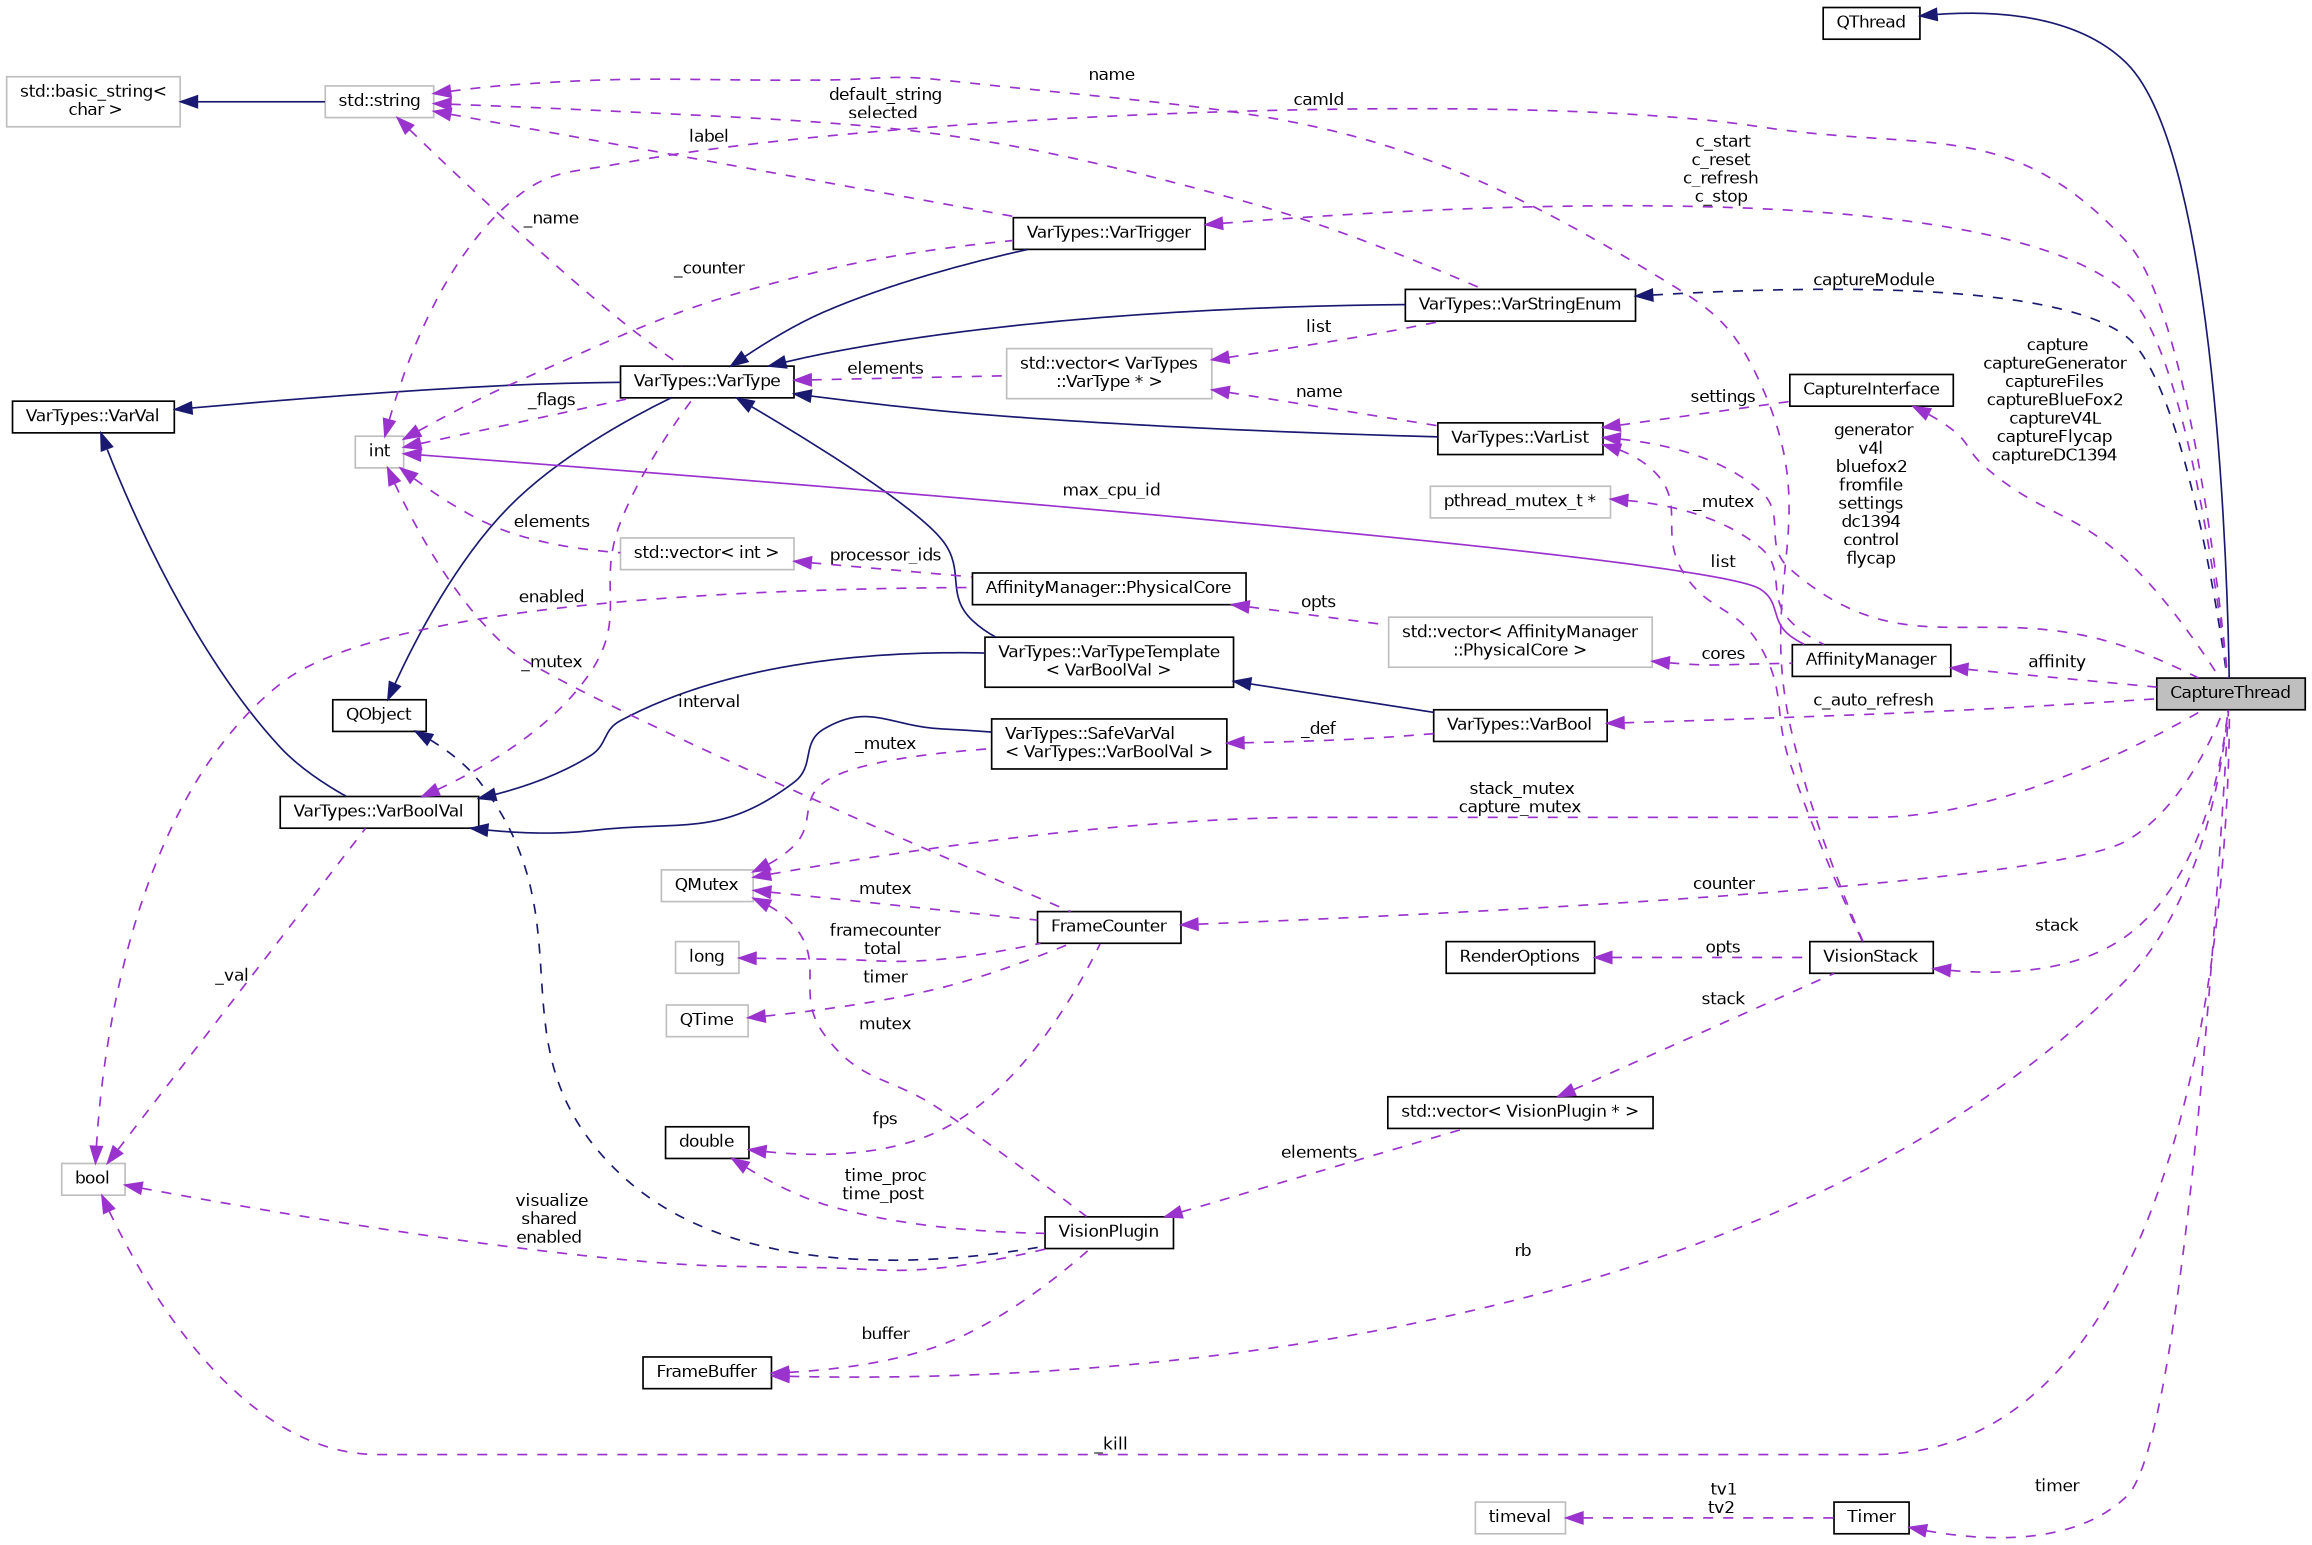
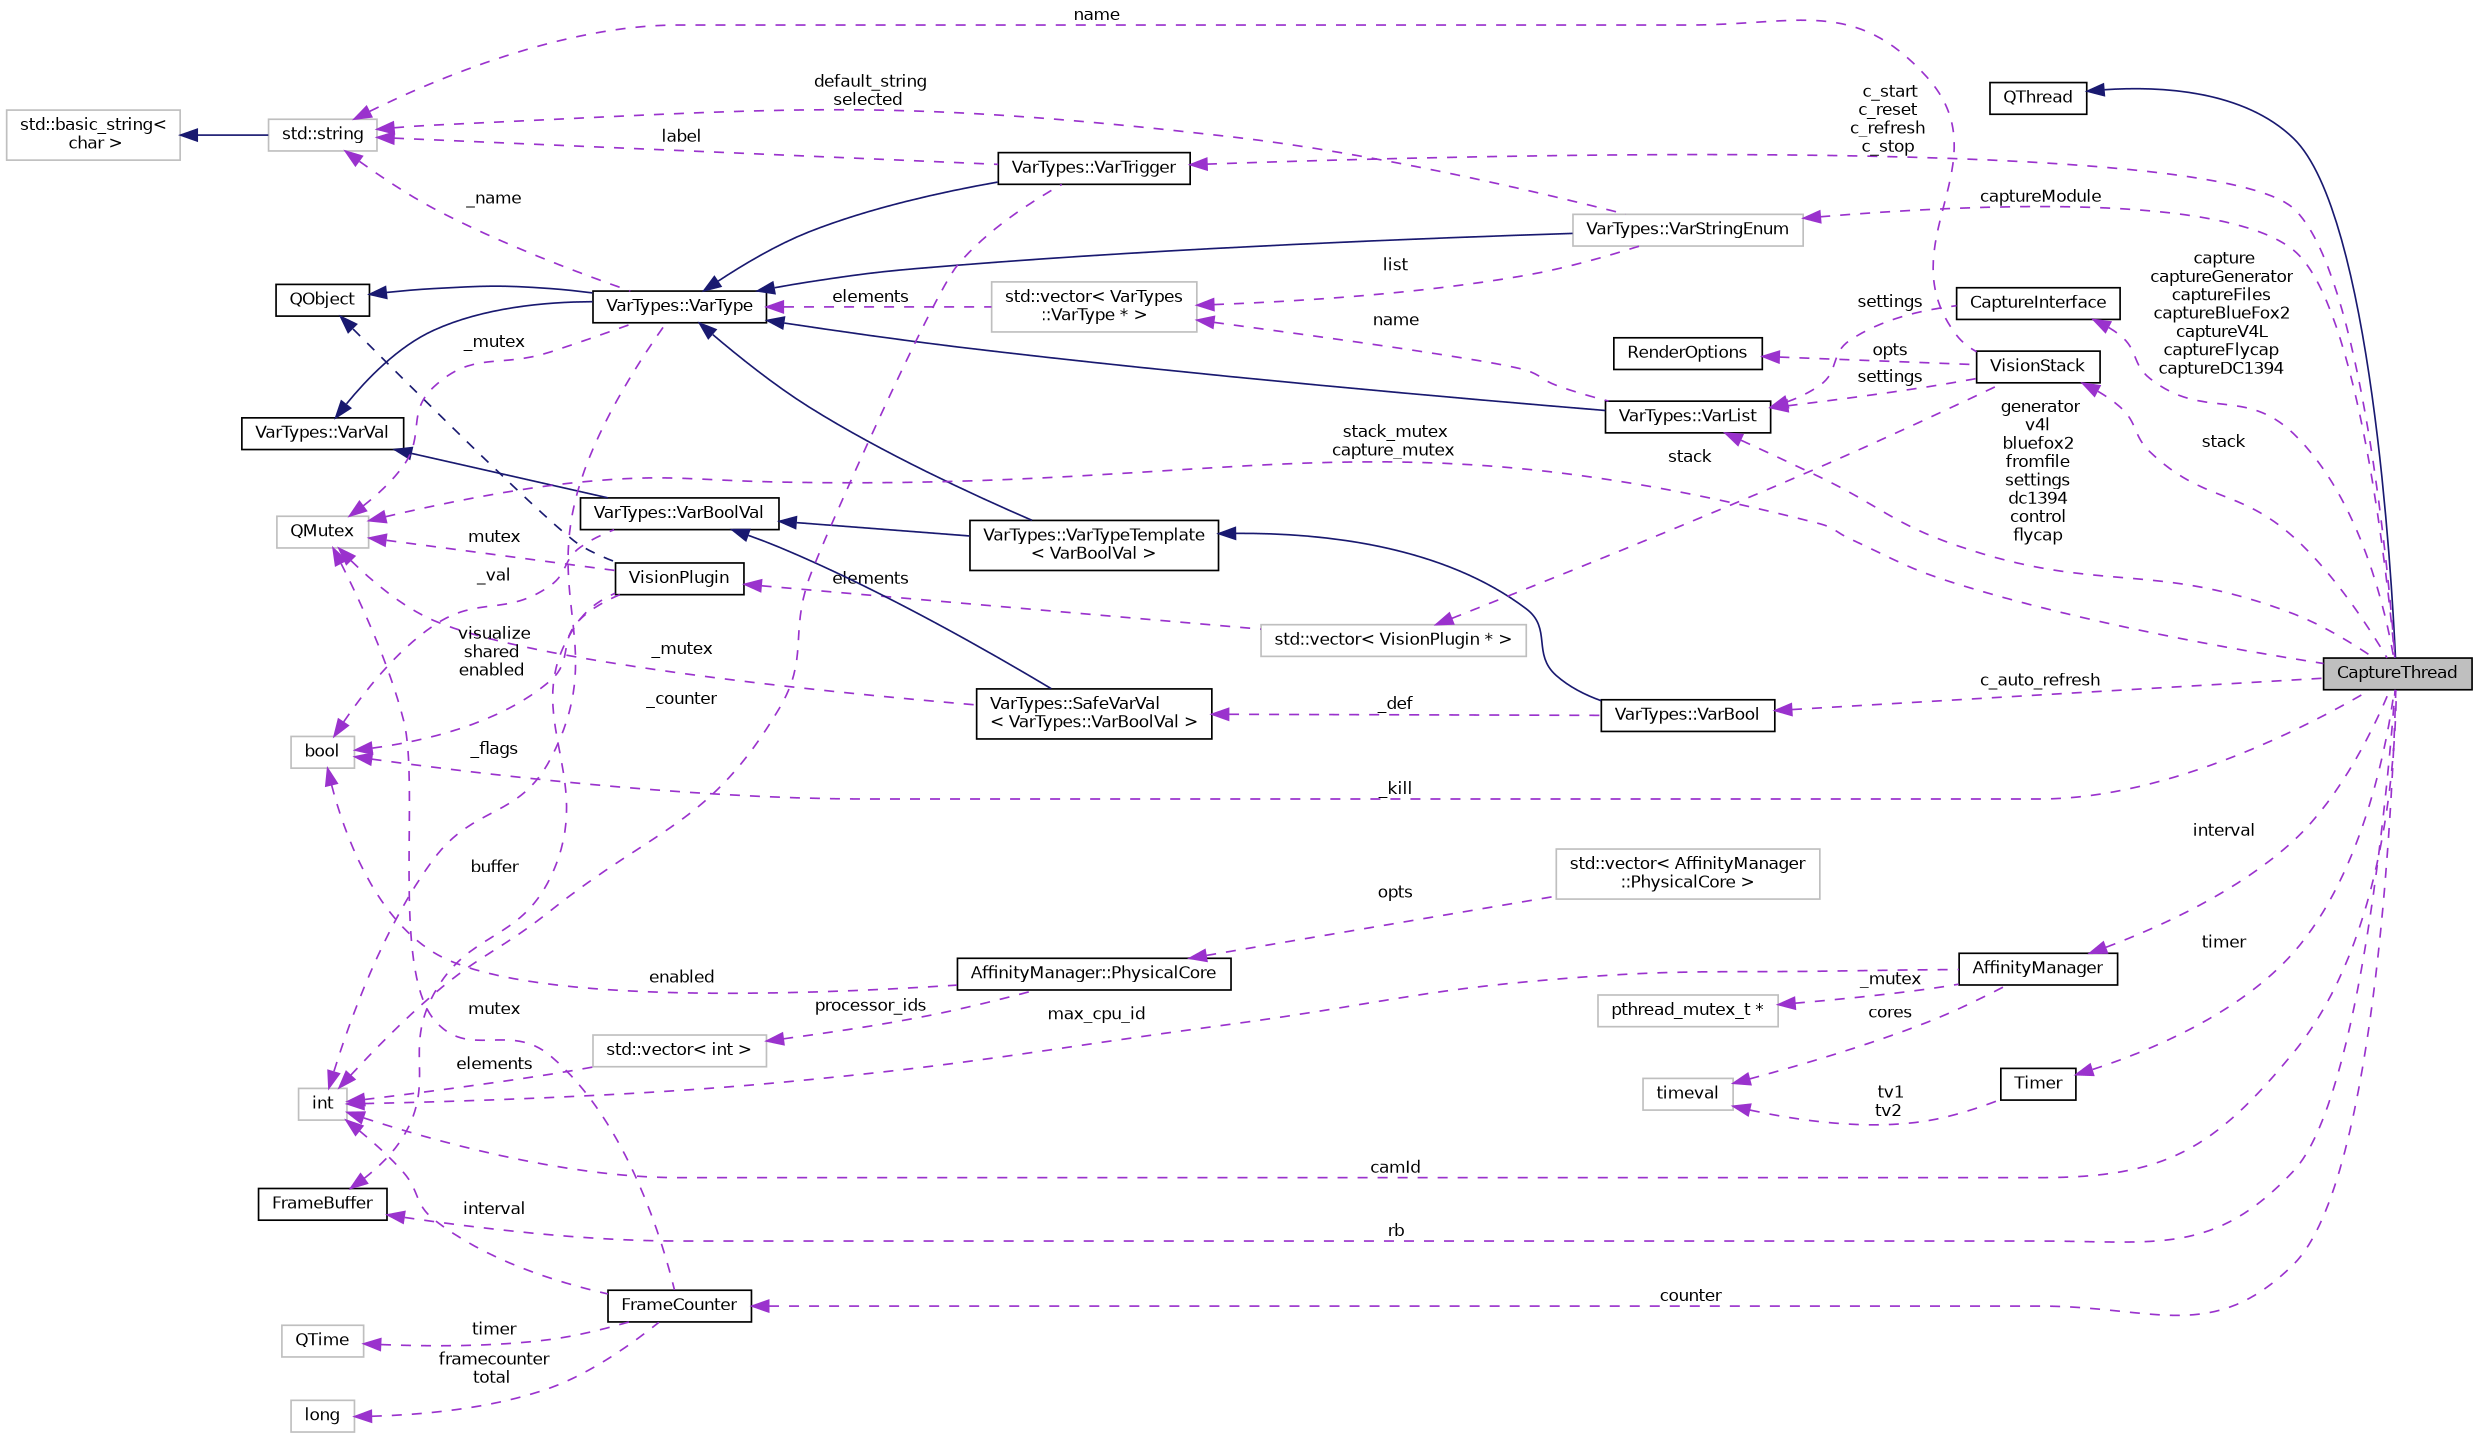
(1520, 305) -> (1688, 230)
(2071, 313) -> (2269, 237)
(1129, 513) -> (1162, 1034)
(1721, 563) -> (1888, 378)
(609, 624) -> (463, 368)
(2055, 663) -> (2222, 832)
(1731, 665) -> (1881, 1039)
(1520, 1113) -> (1394, 641)
(707, 1143) -> none
